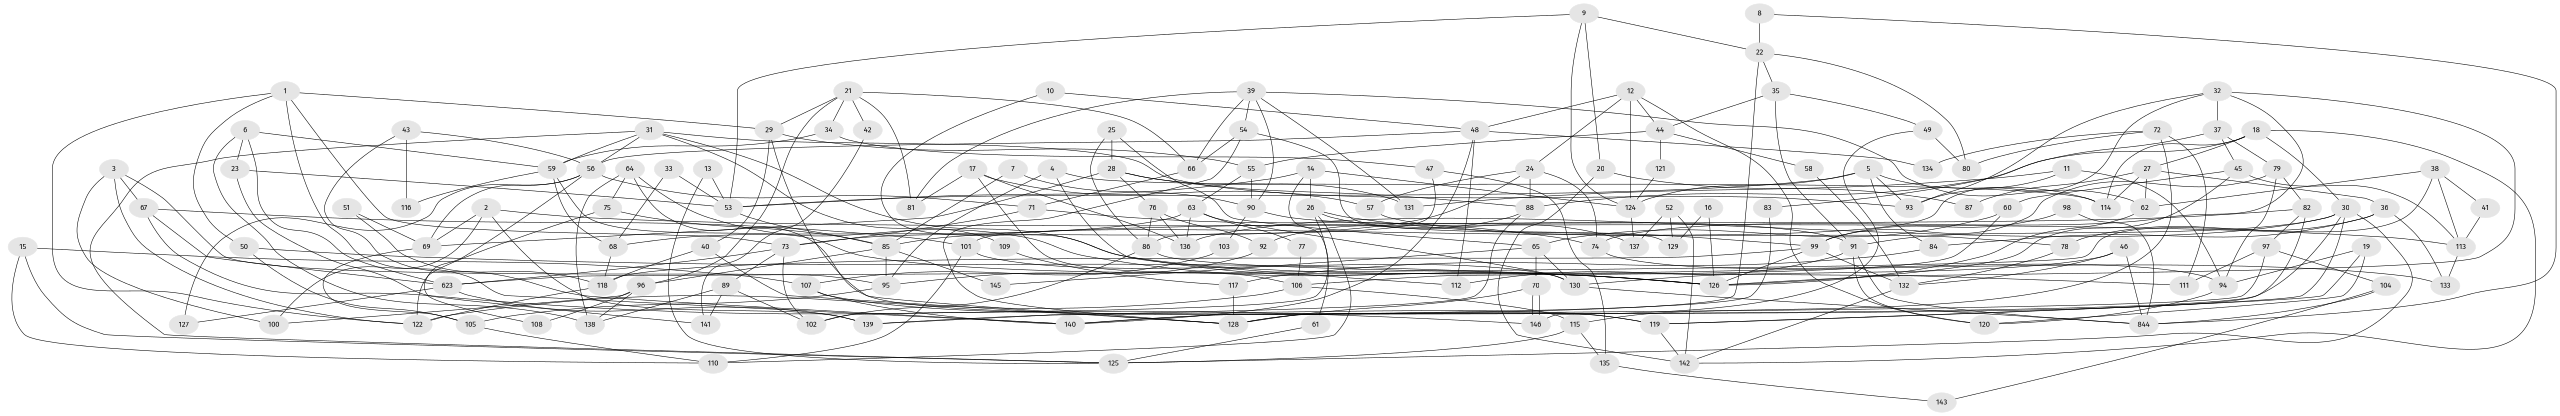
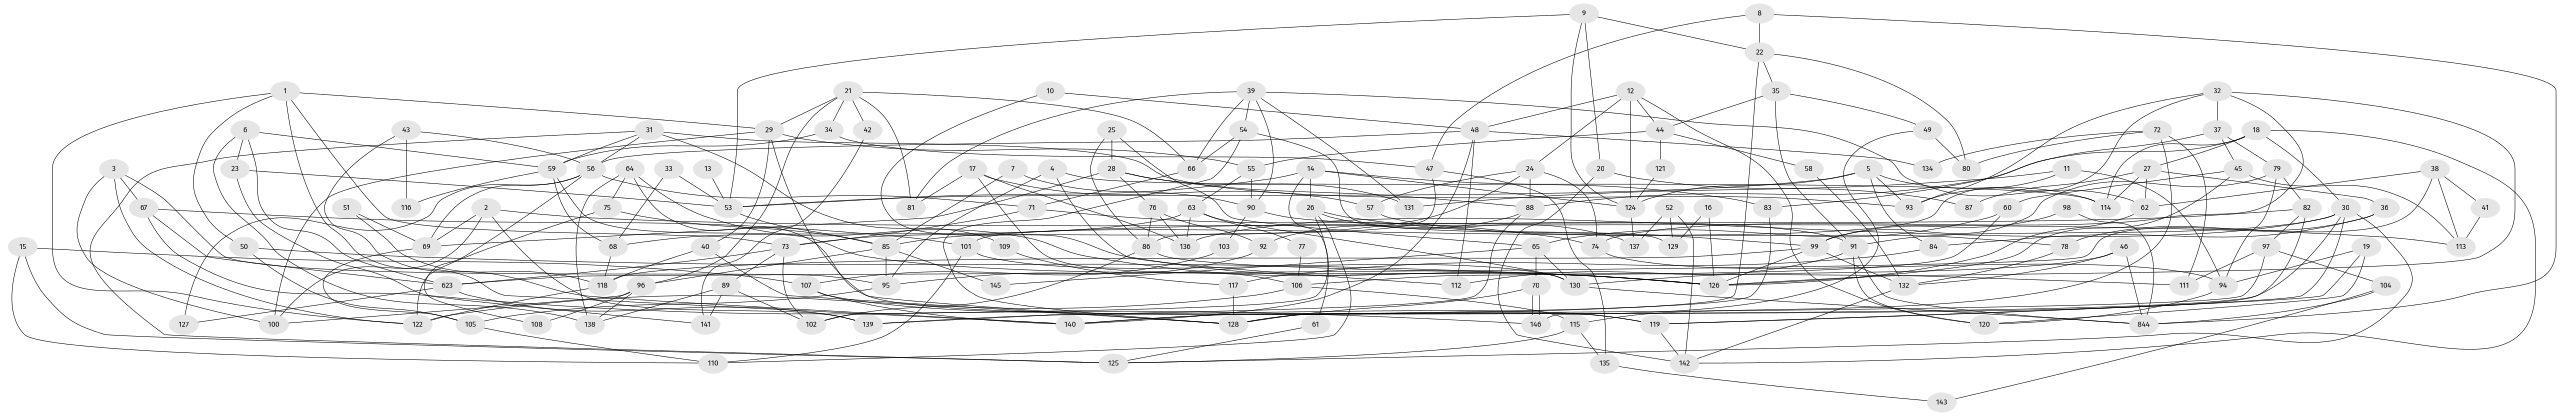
none -> (1580, 53)
none -> (475, 165)
none -> (1540, 184)
(2445, 286) -> none
(735, 349) -> none
